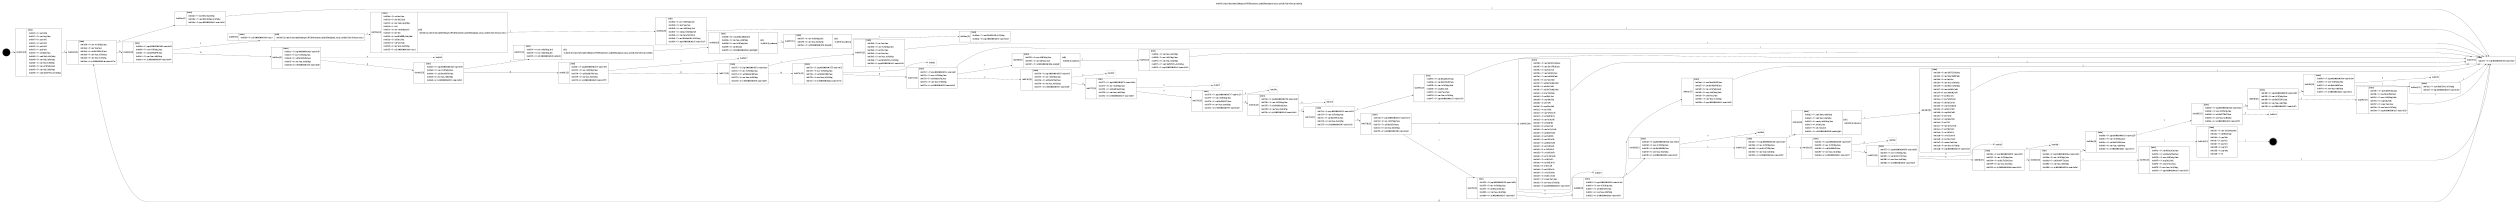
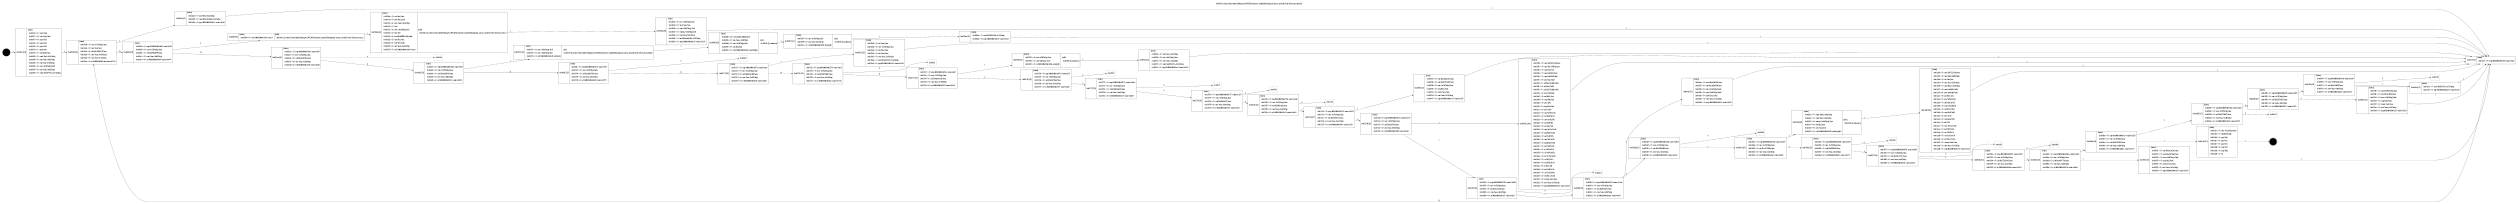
(1715, 48) -> (1750, 38)
